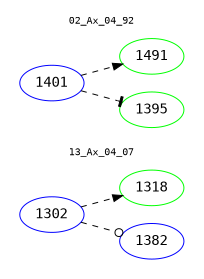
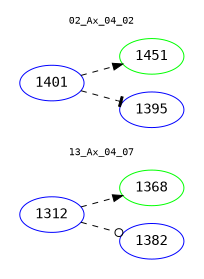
(102, 21) -> (102, 21)
(152, 56) -> (152, 56)
(152, 110) -> (152, 110)
(152, 188) -> (152, 188)
(52, 215) -> (52, 215)
